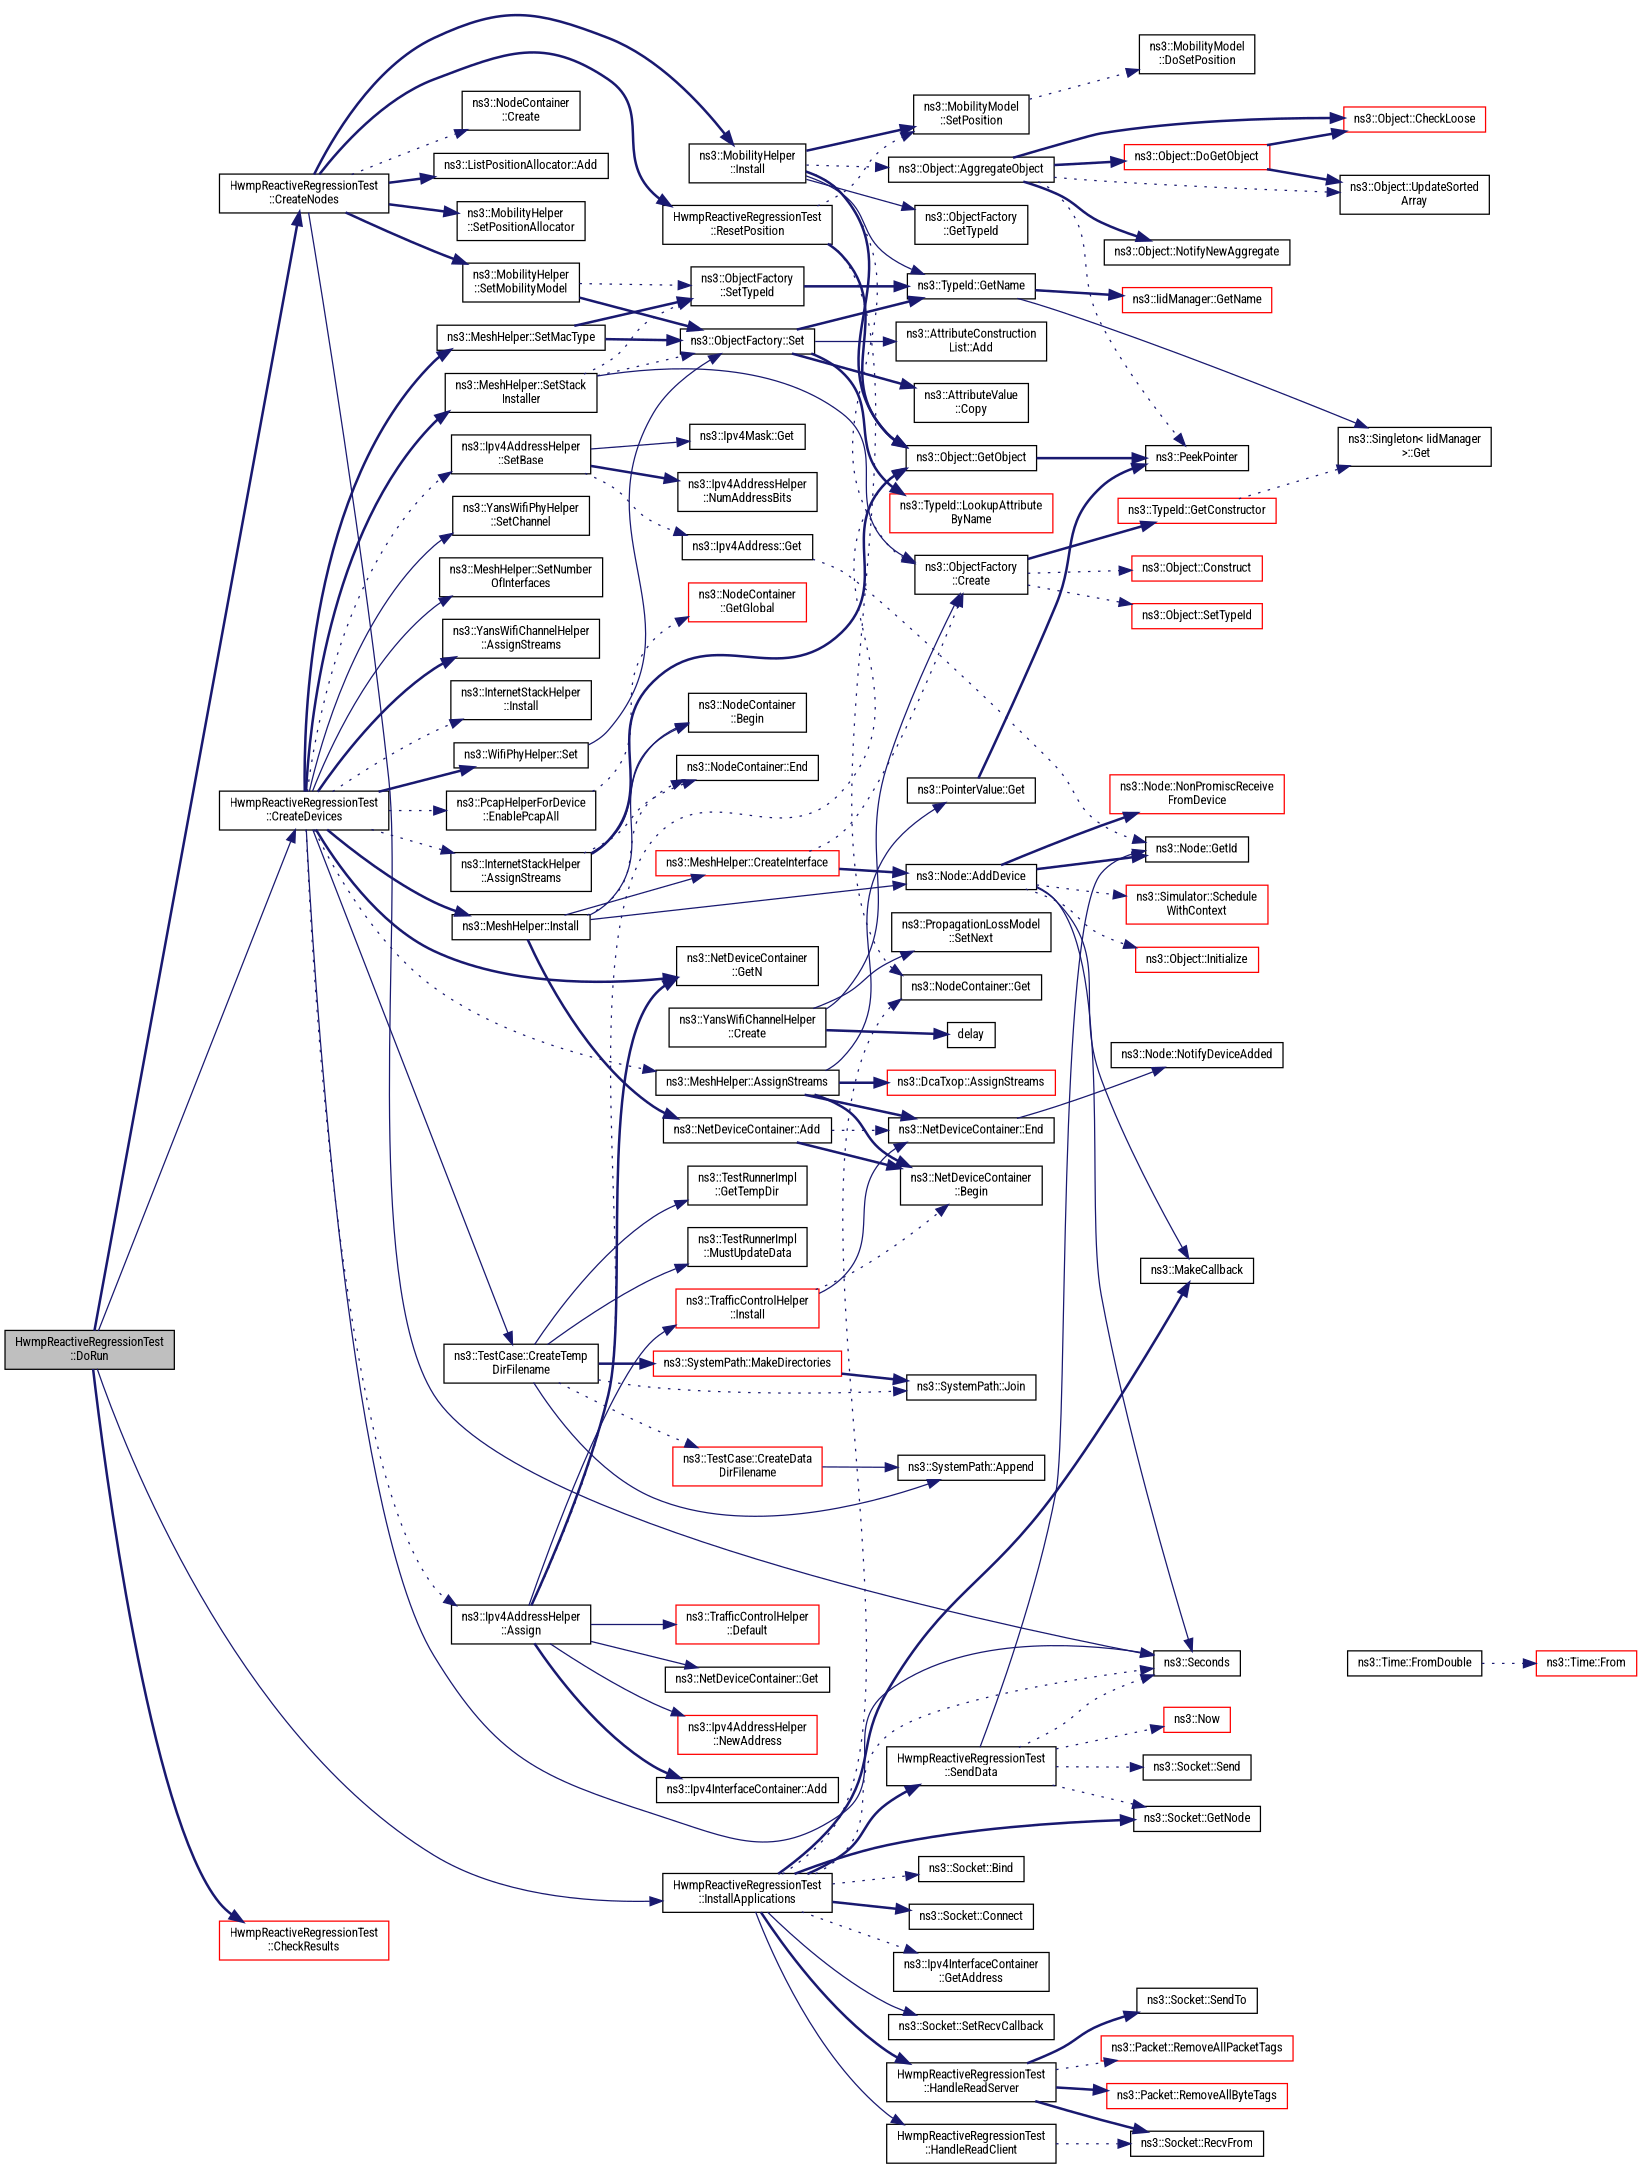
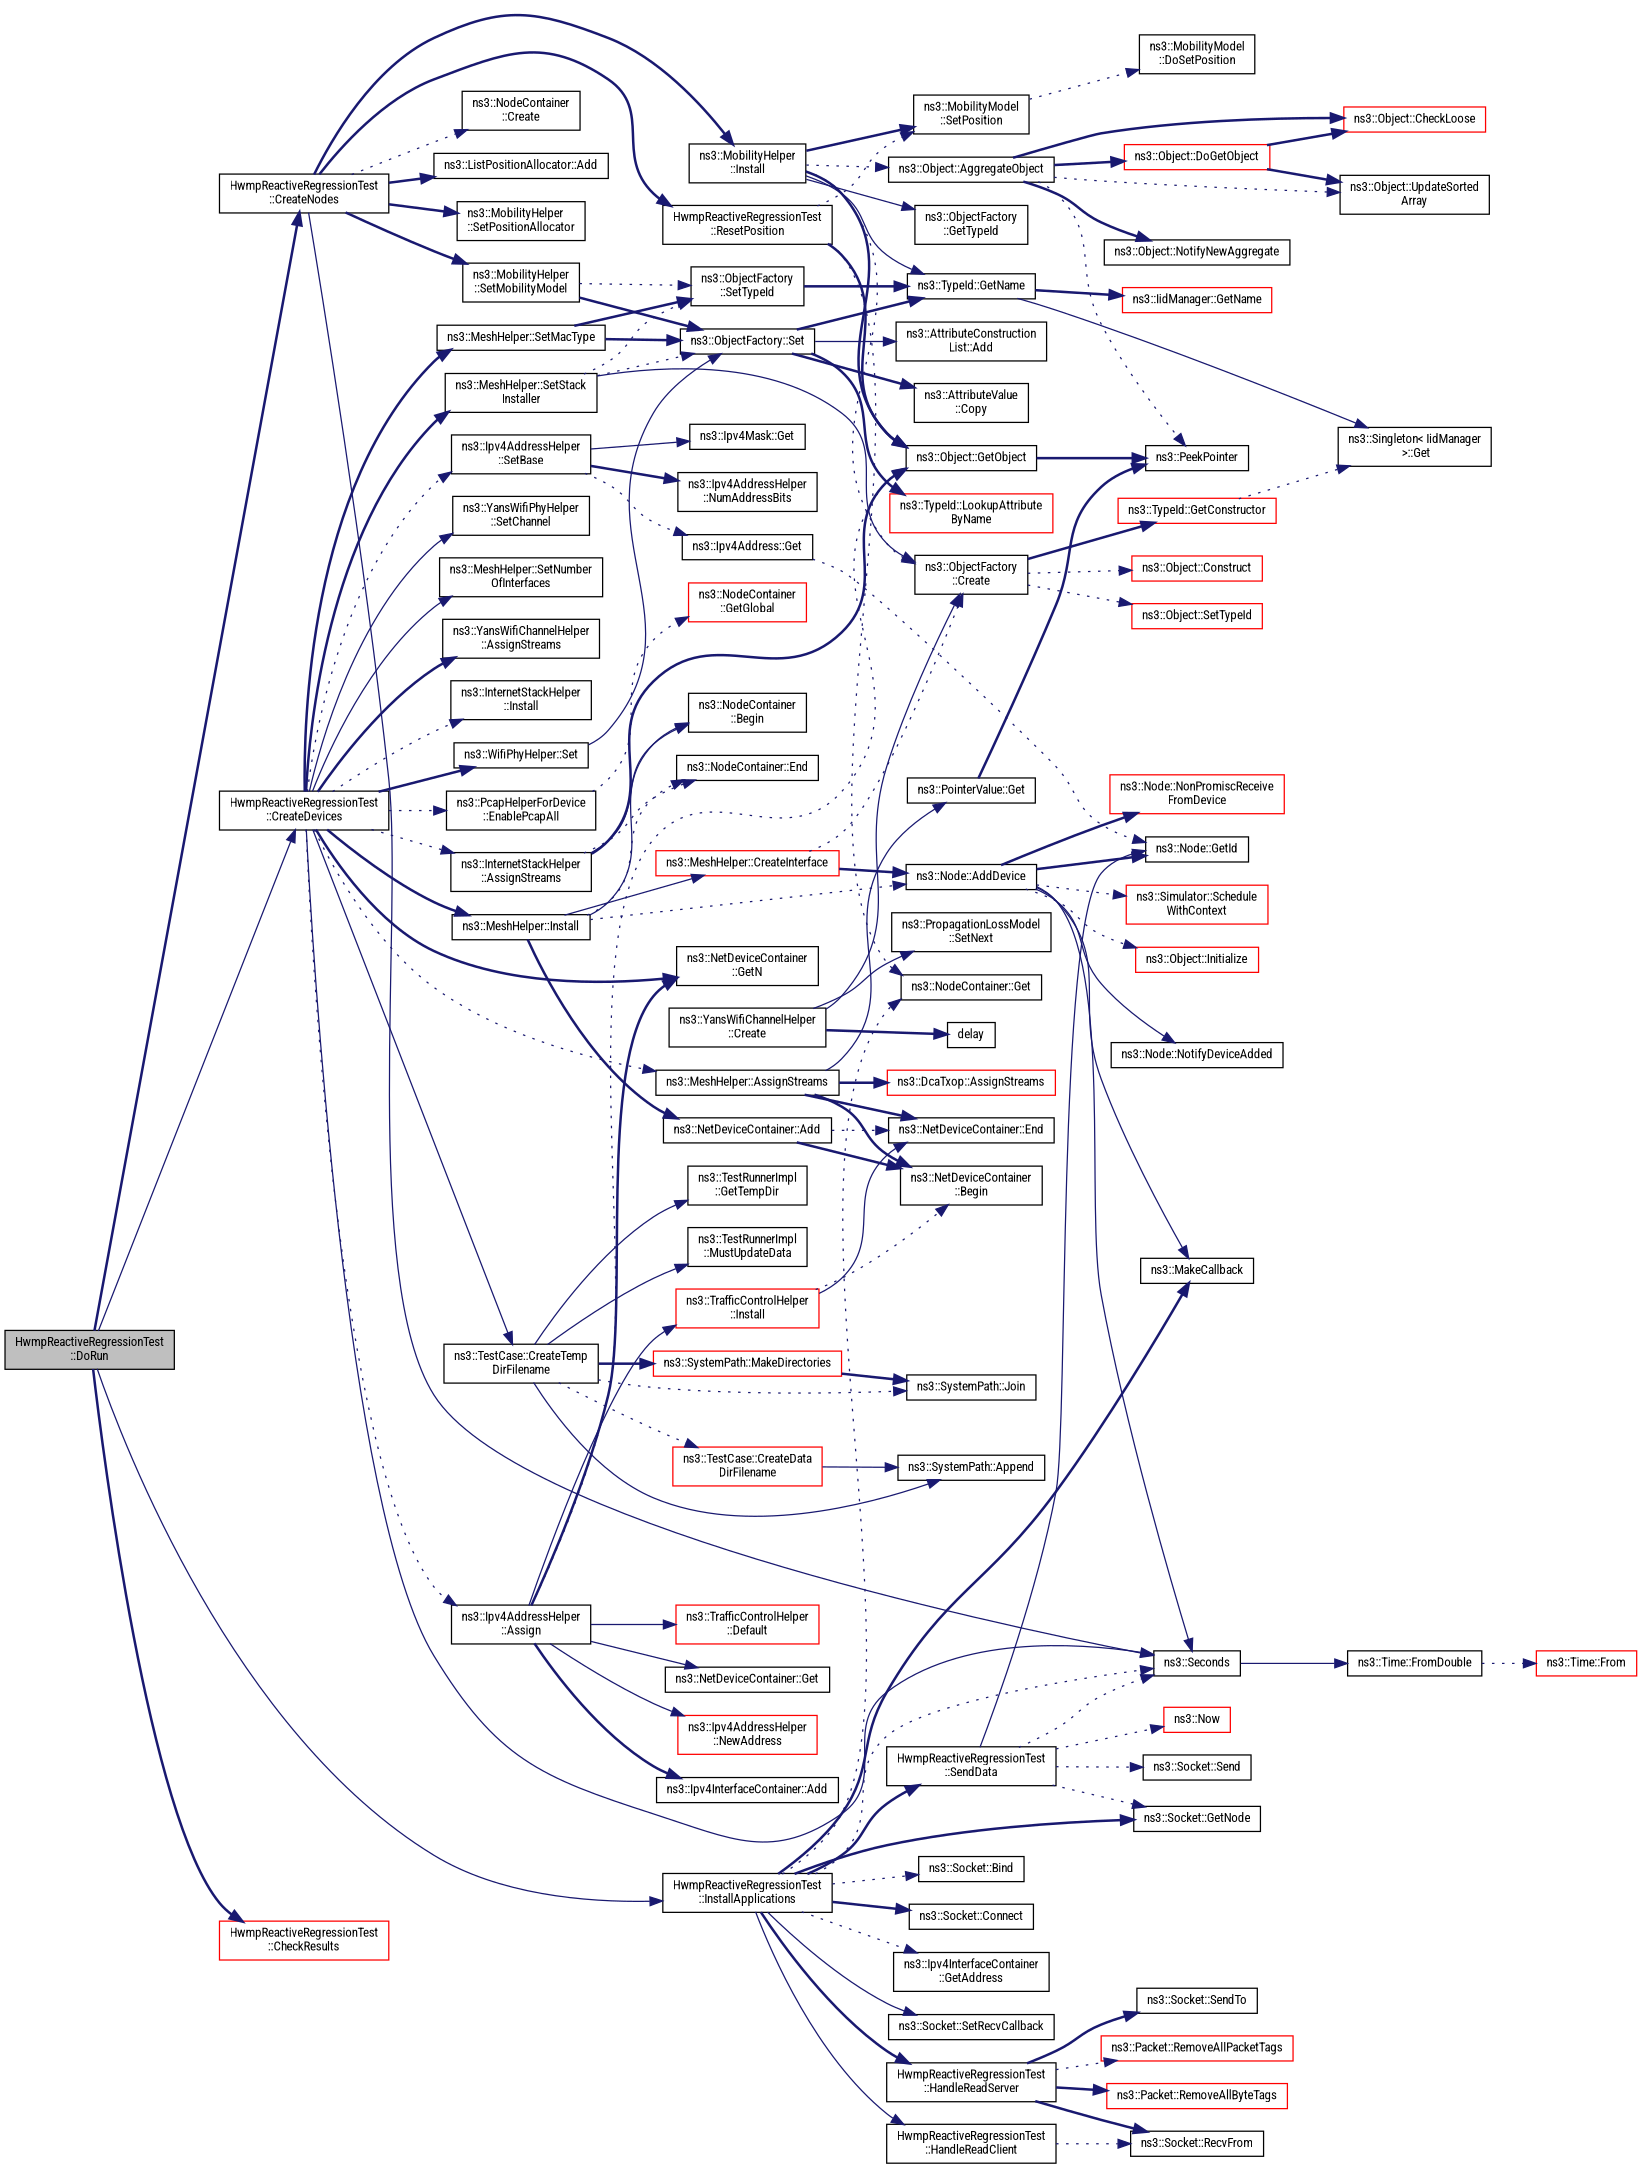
(742, 903) -> (742, 903)
(1085, 1097) -> (1099, 981)
none -> (1288, 1663)
